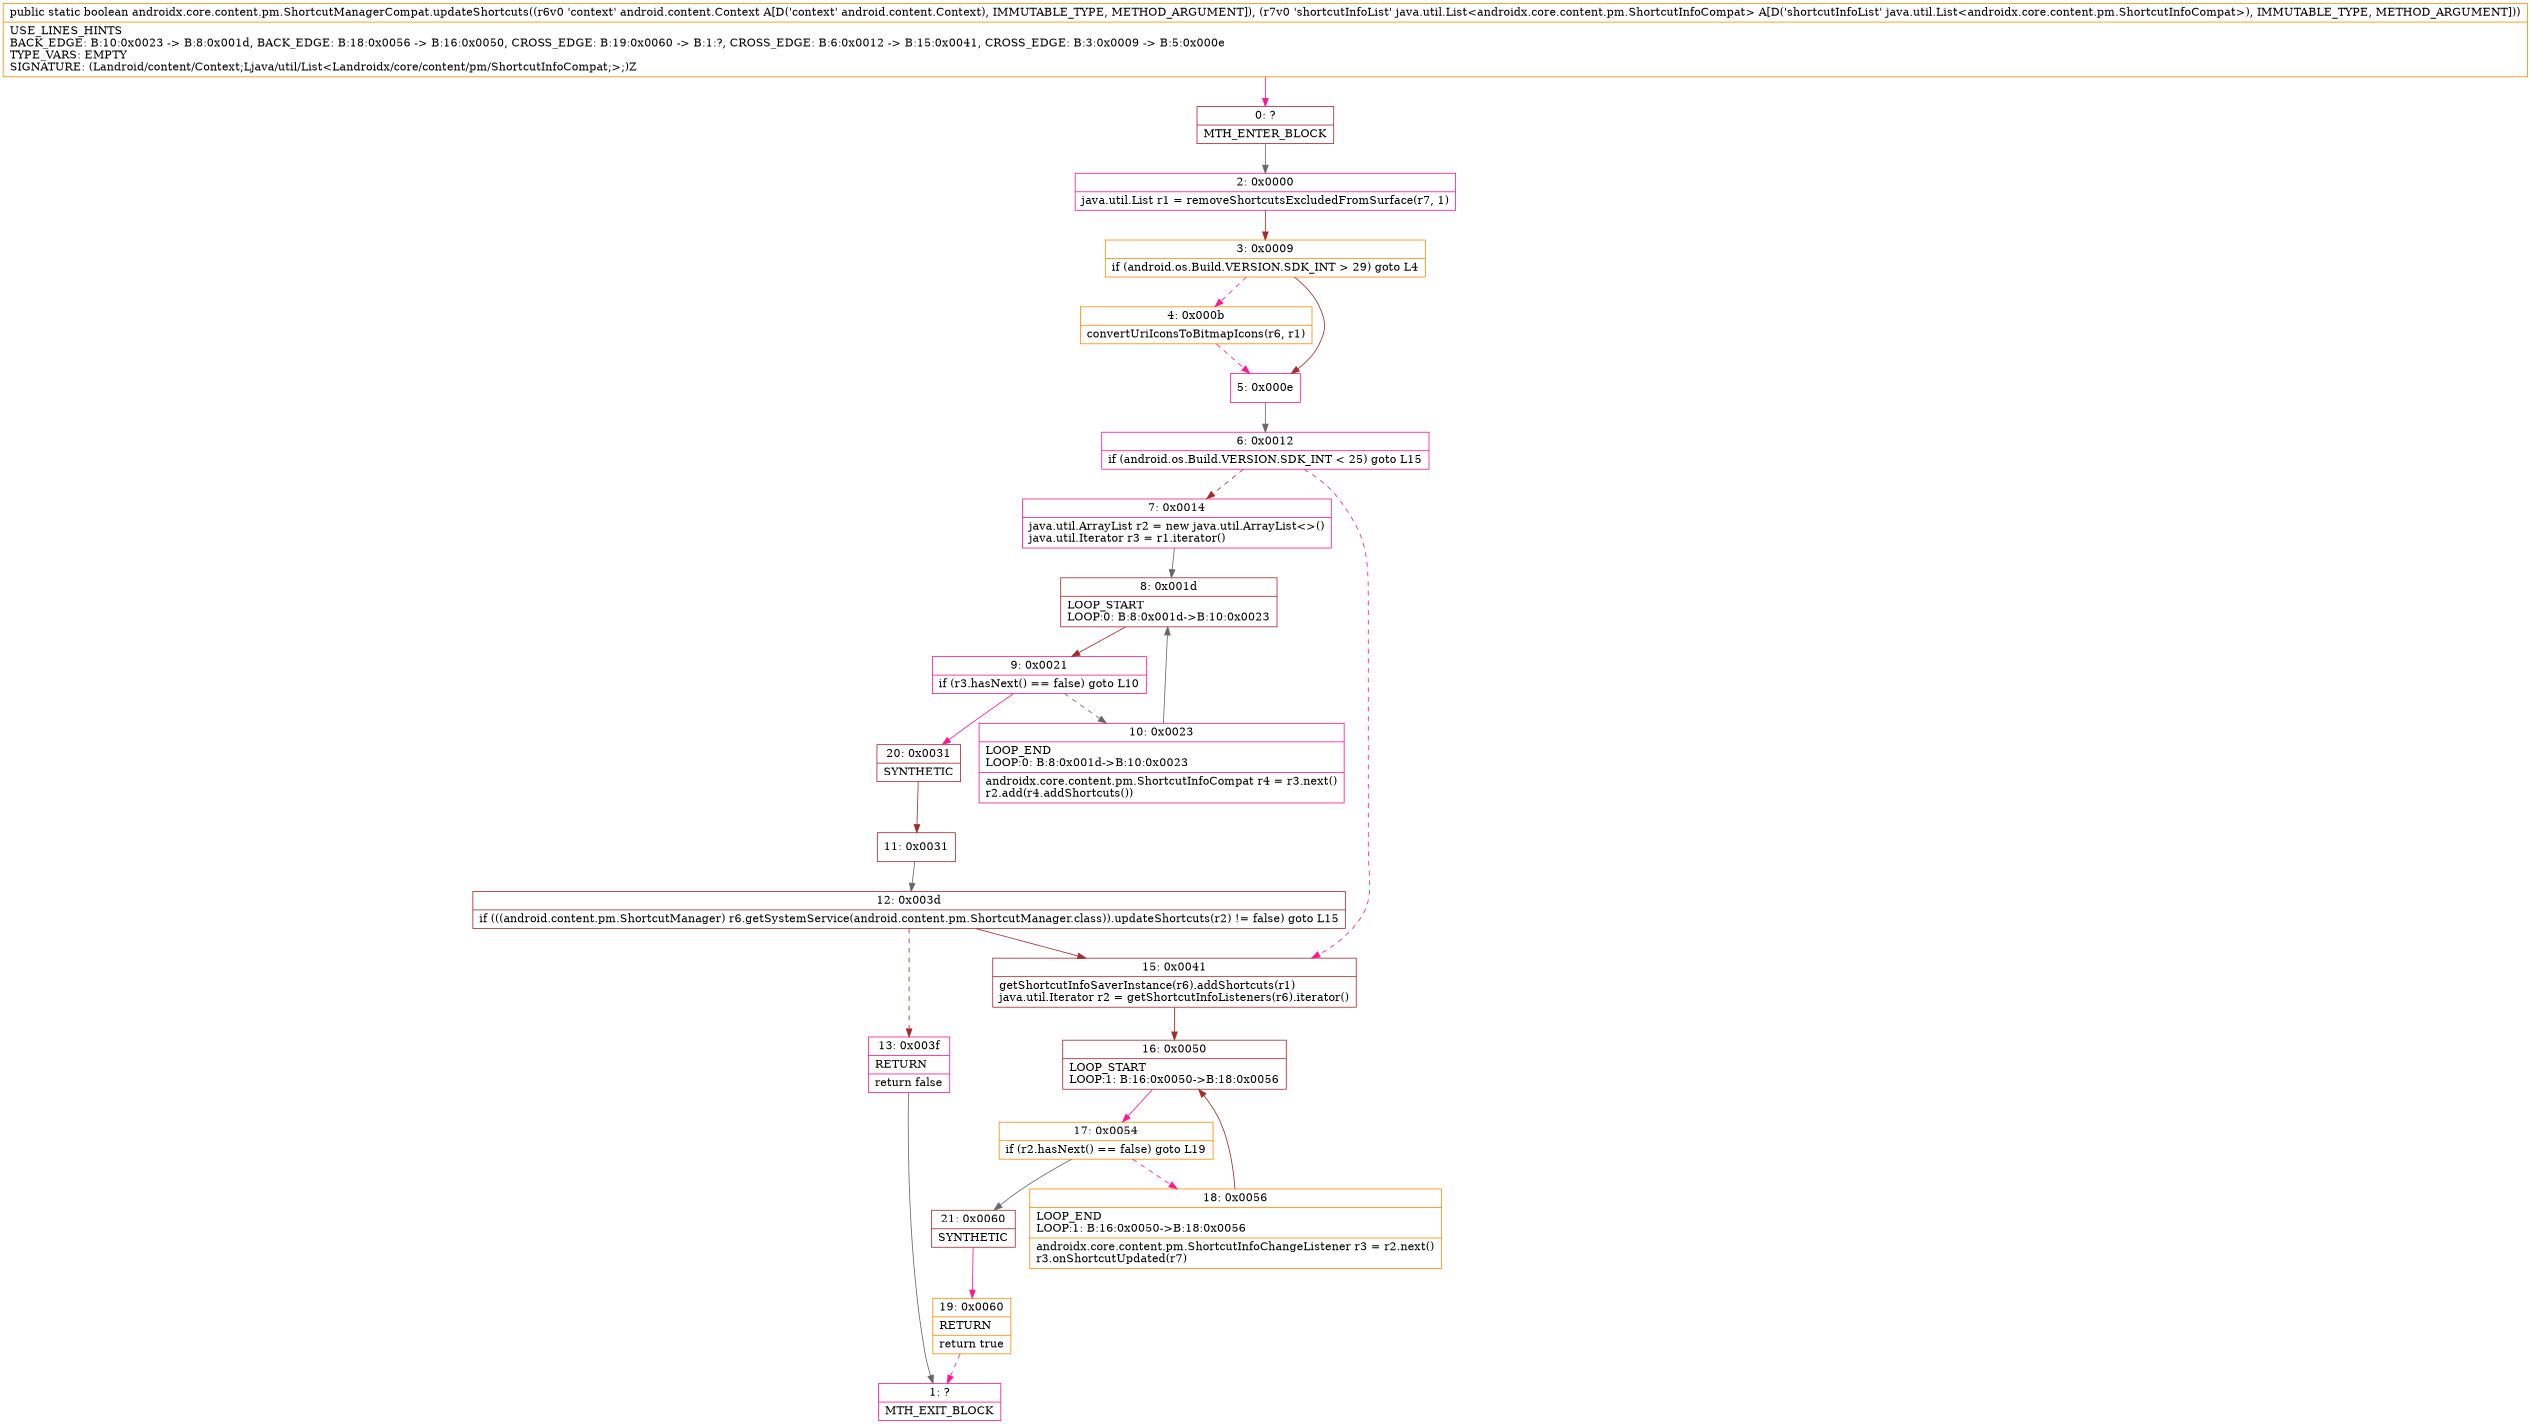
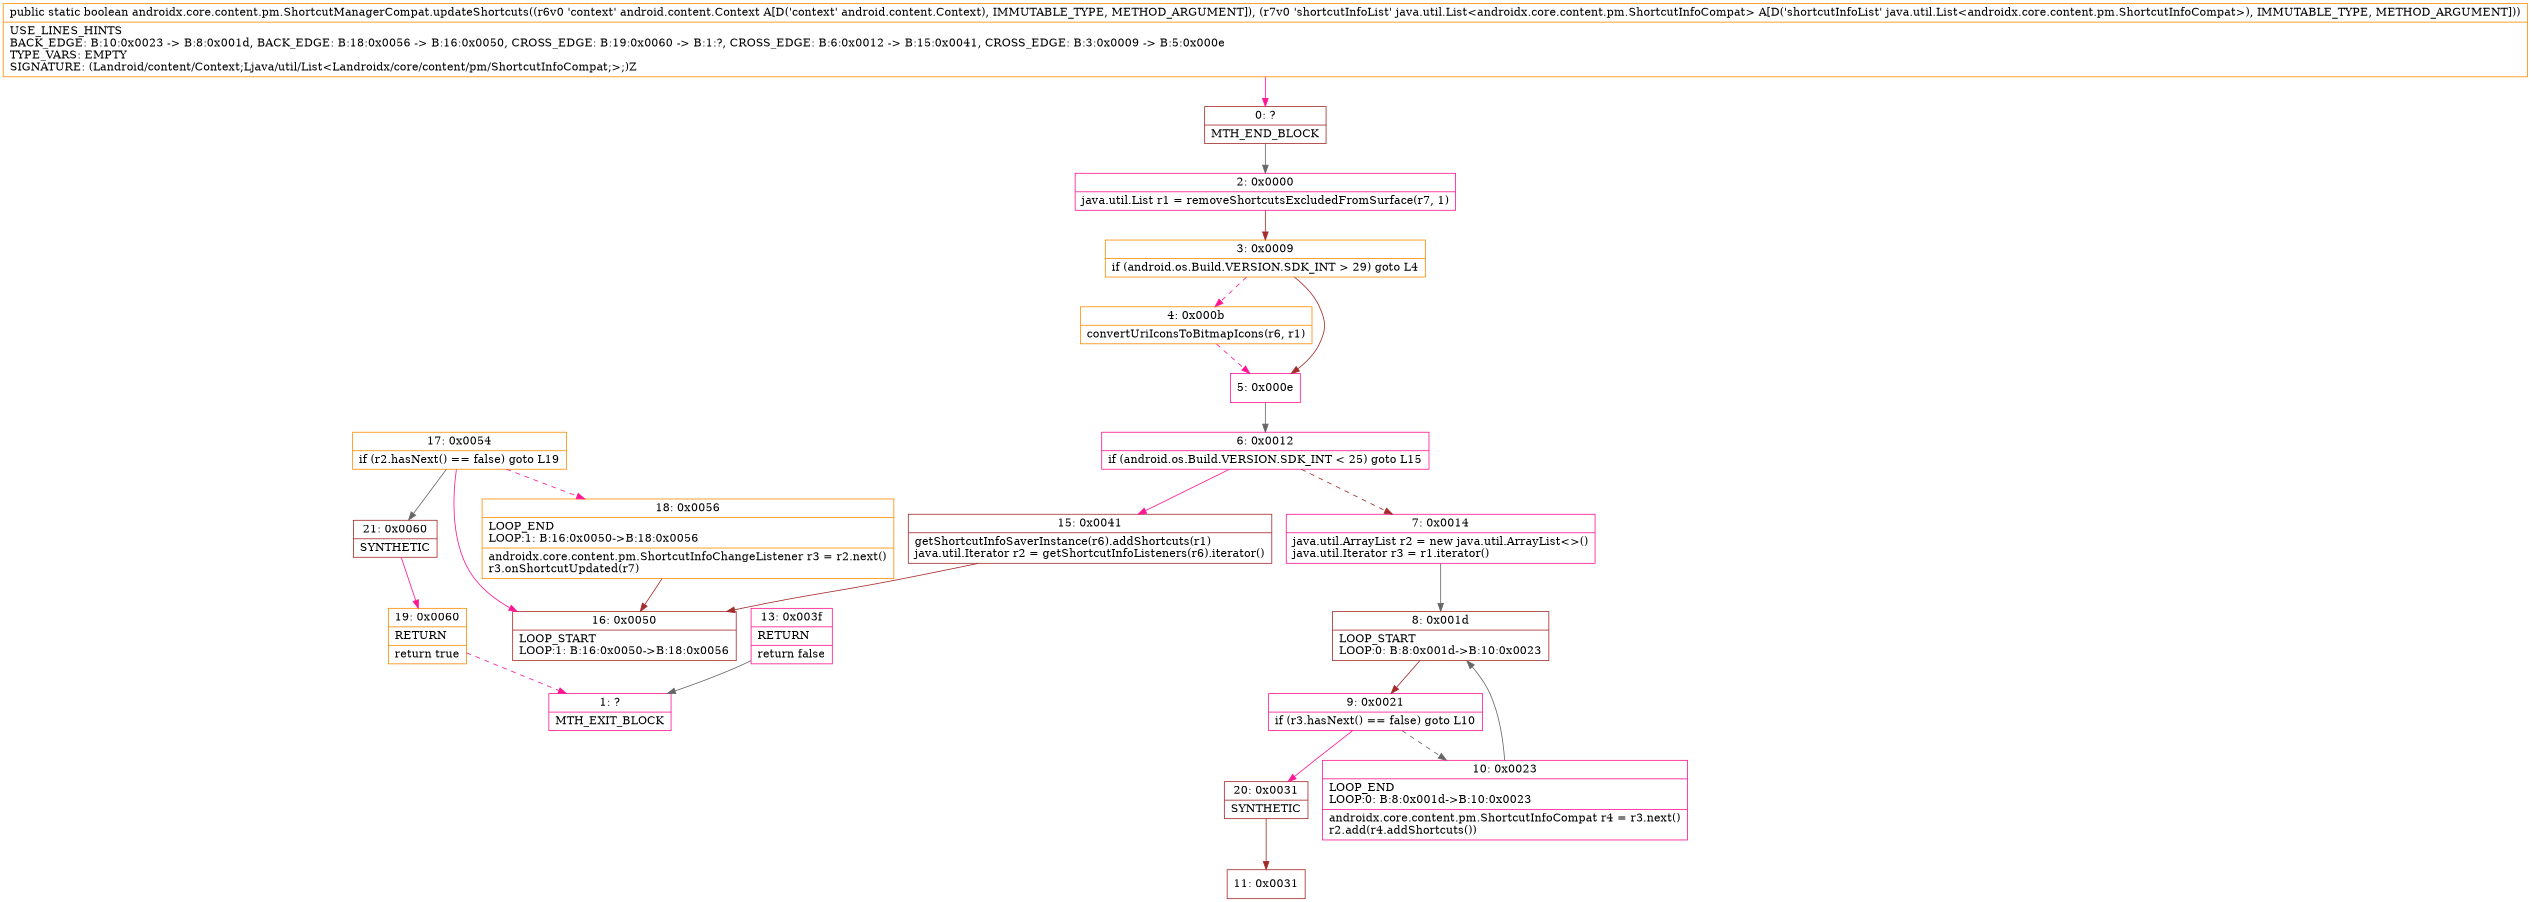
(1265, 134) -> (1265, 134)
(1368, 711) -> (1187, 490)
(909, 910) -> none
(1140, 1103) -> (460, 548)
